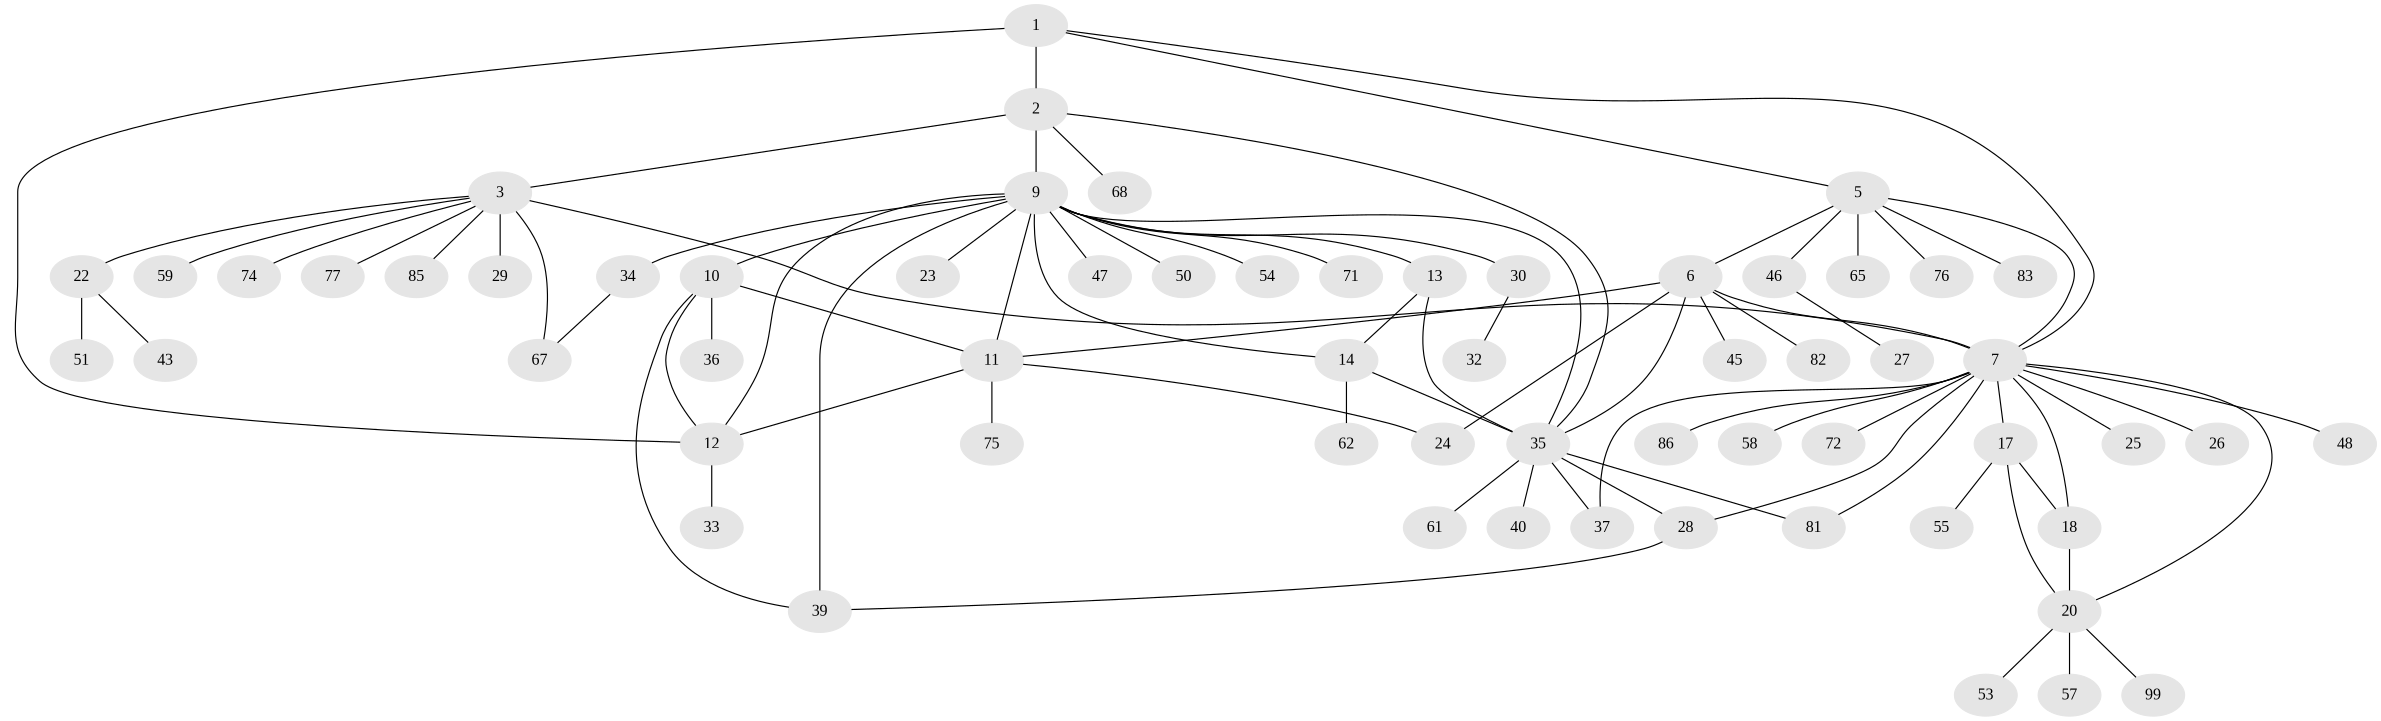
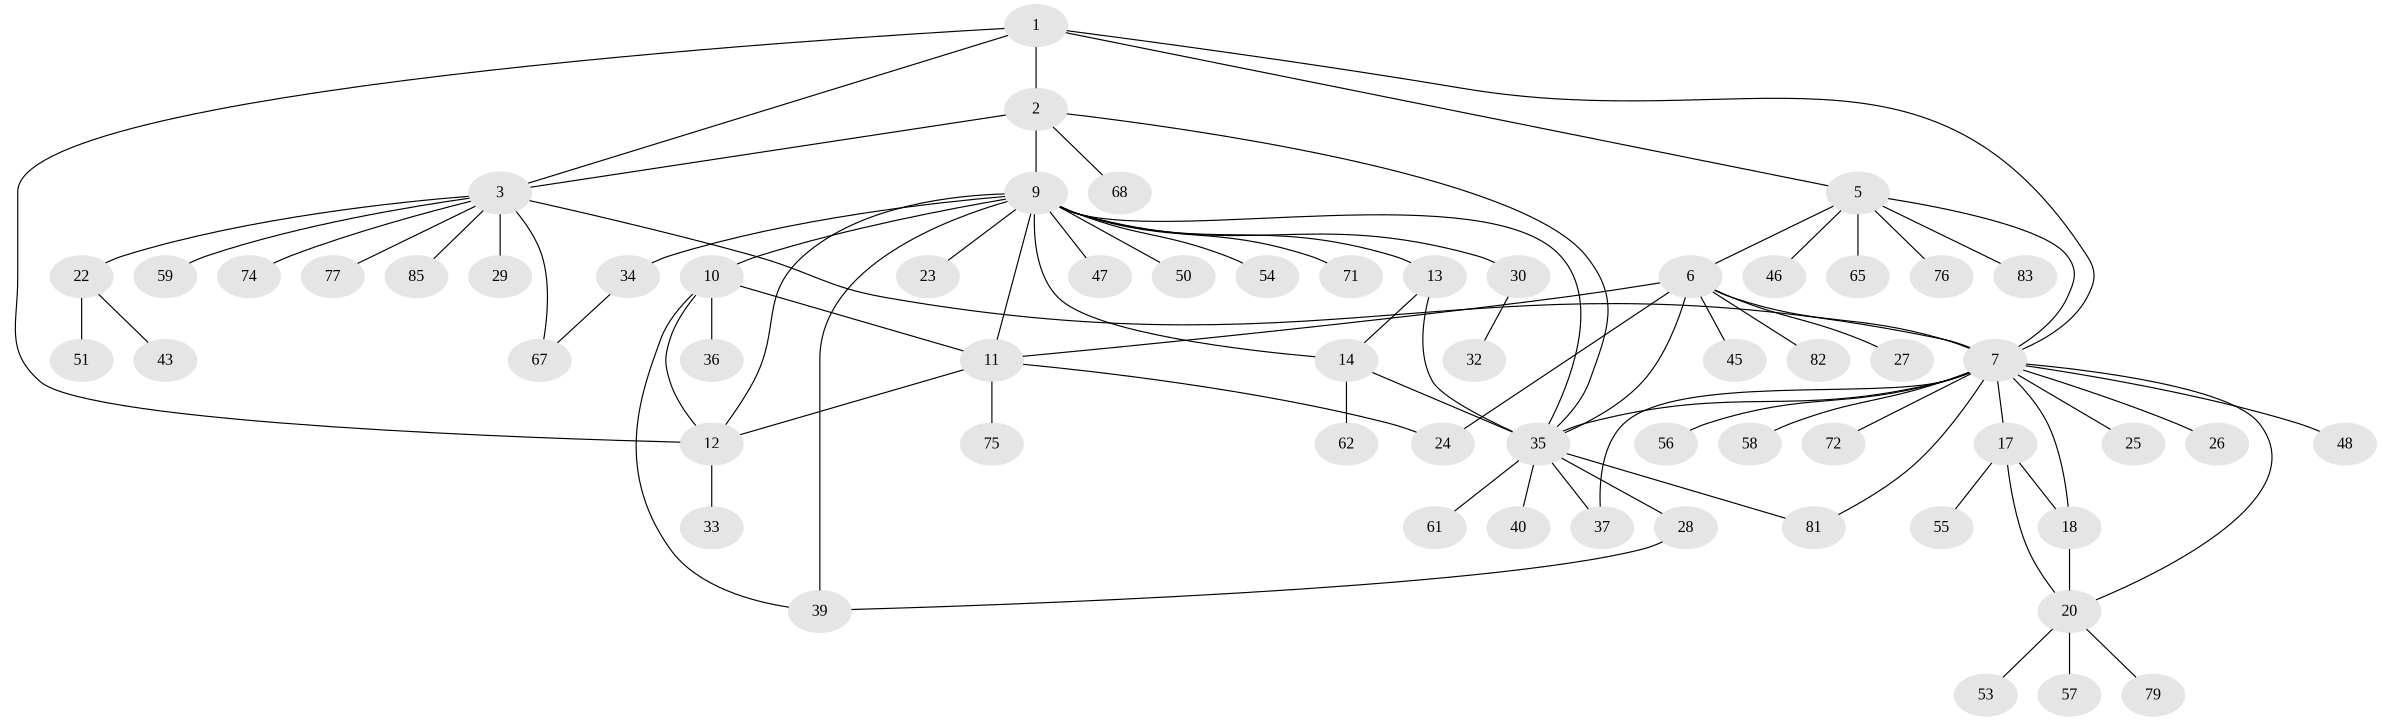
none -> (768, 109)
(1826, 311) -> (1829, 328)
(1666, 444) -> (1666, 444)
(1859, 473) -> (1756, 402)
(2153, 695) -> (2153, 695)
